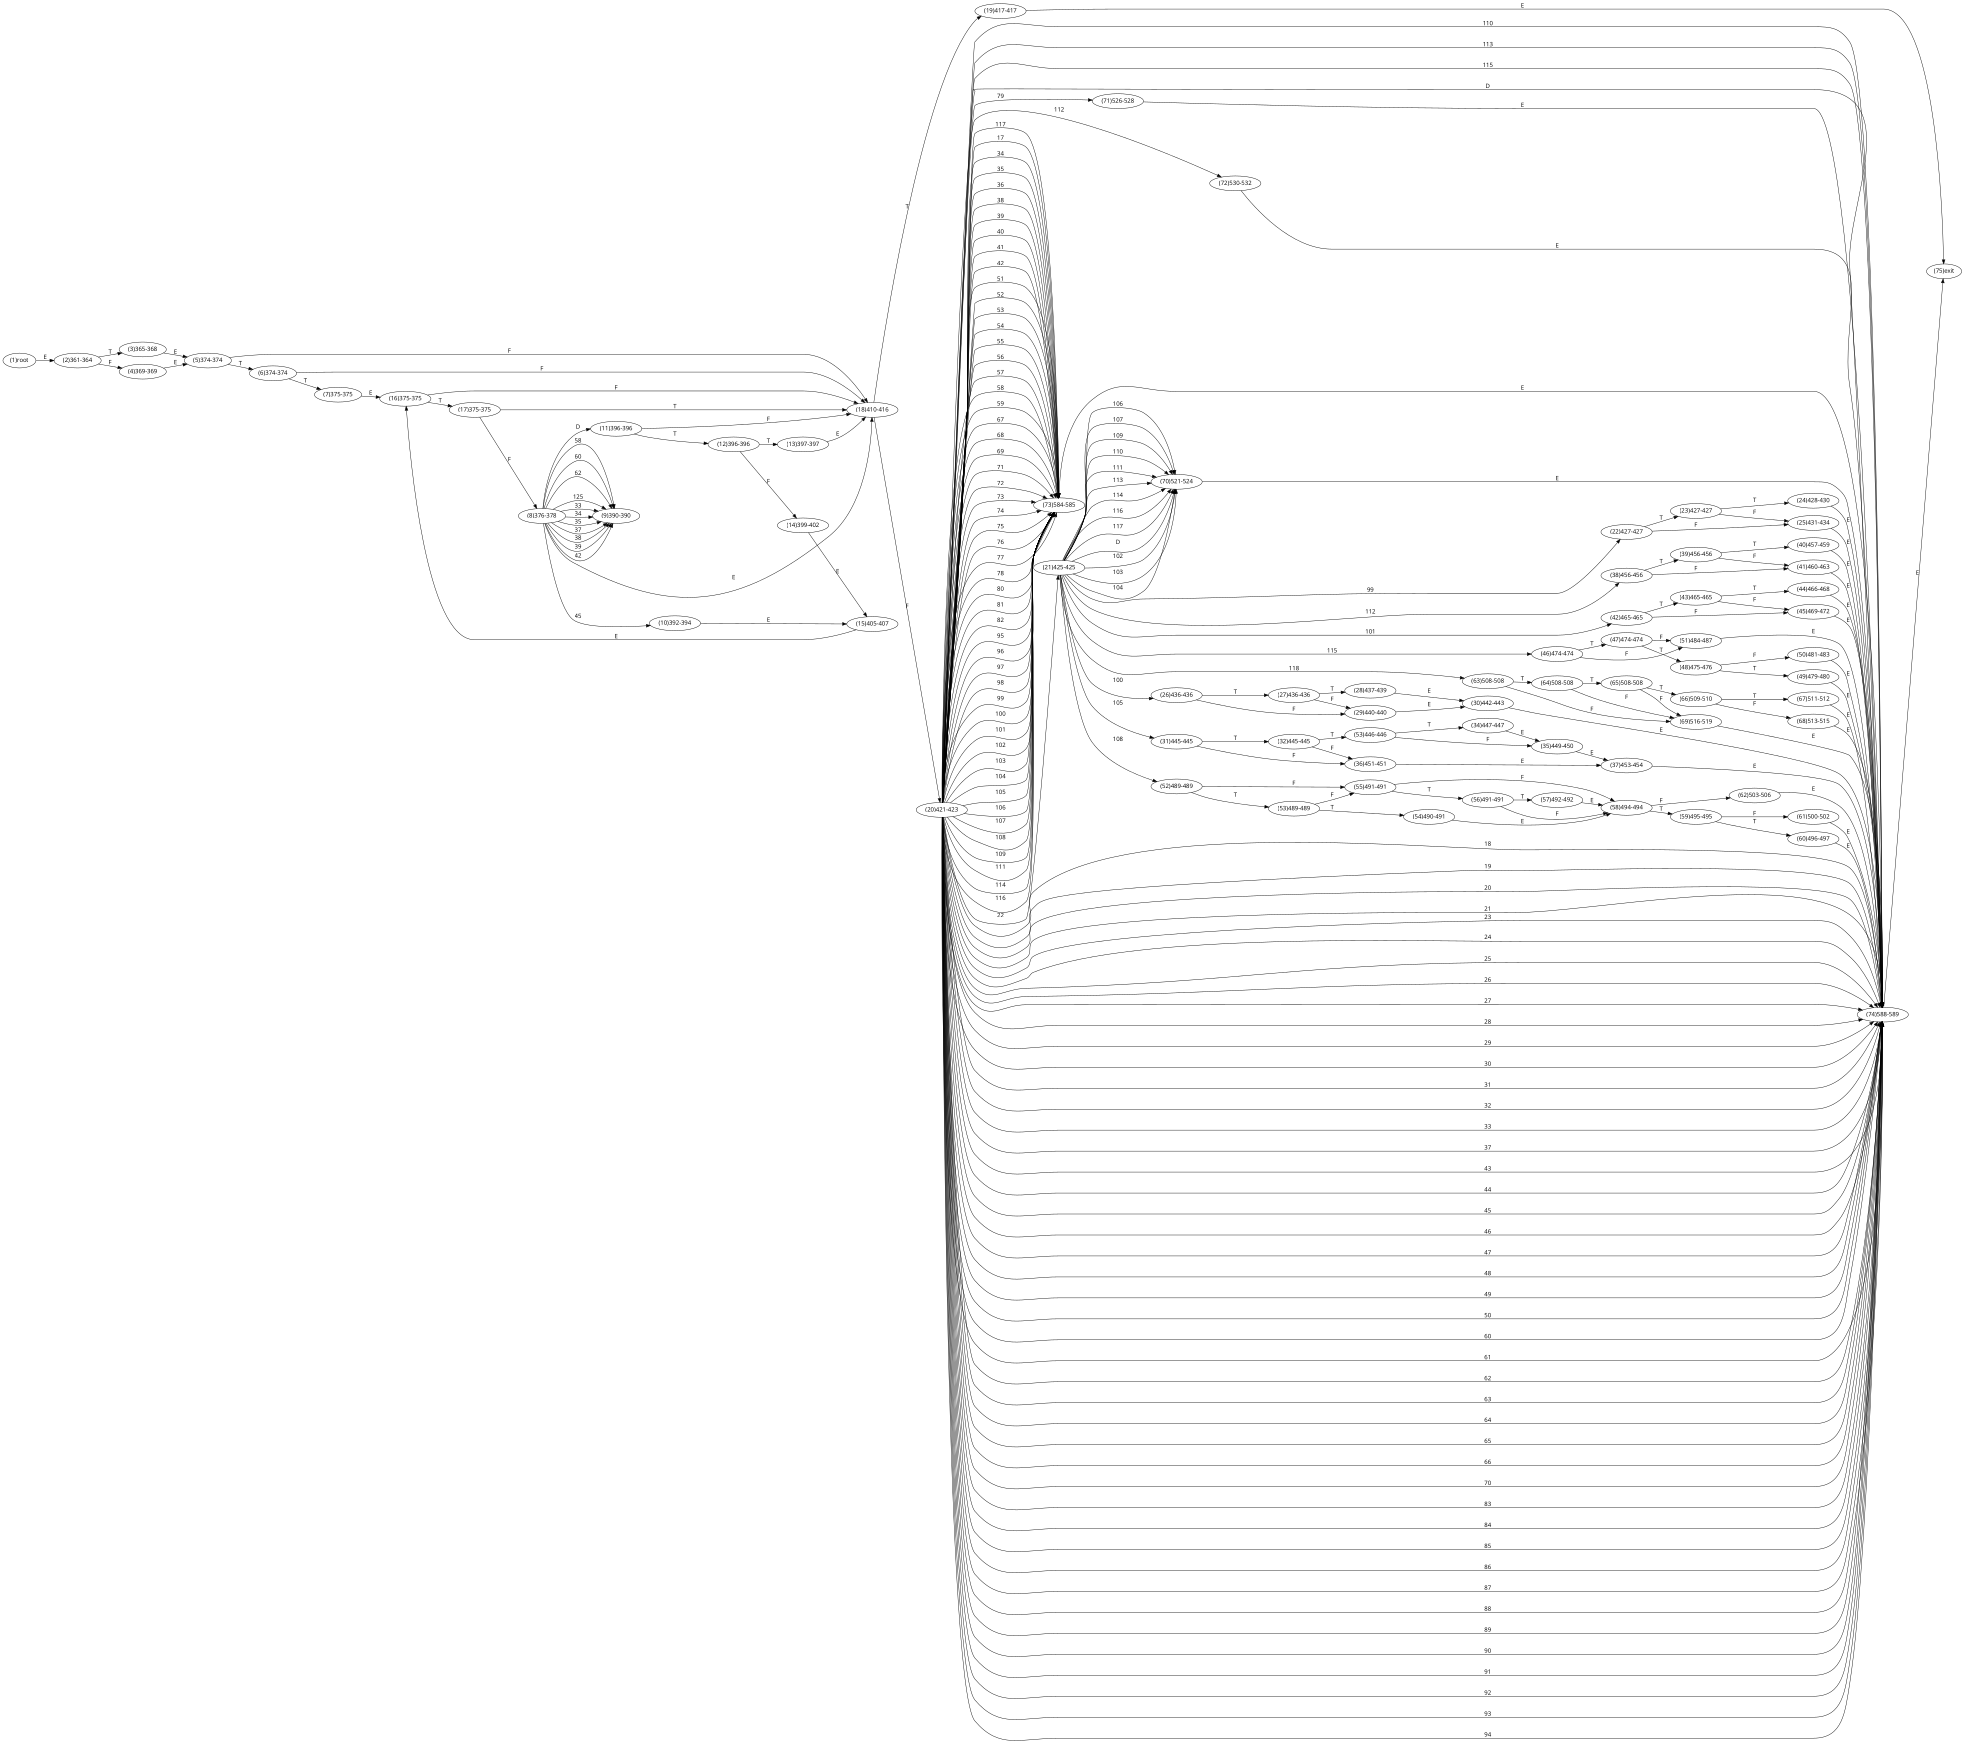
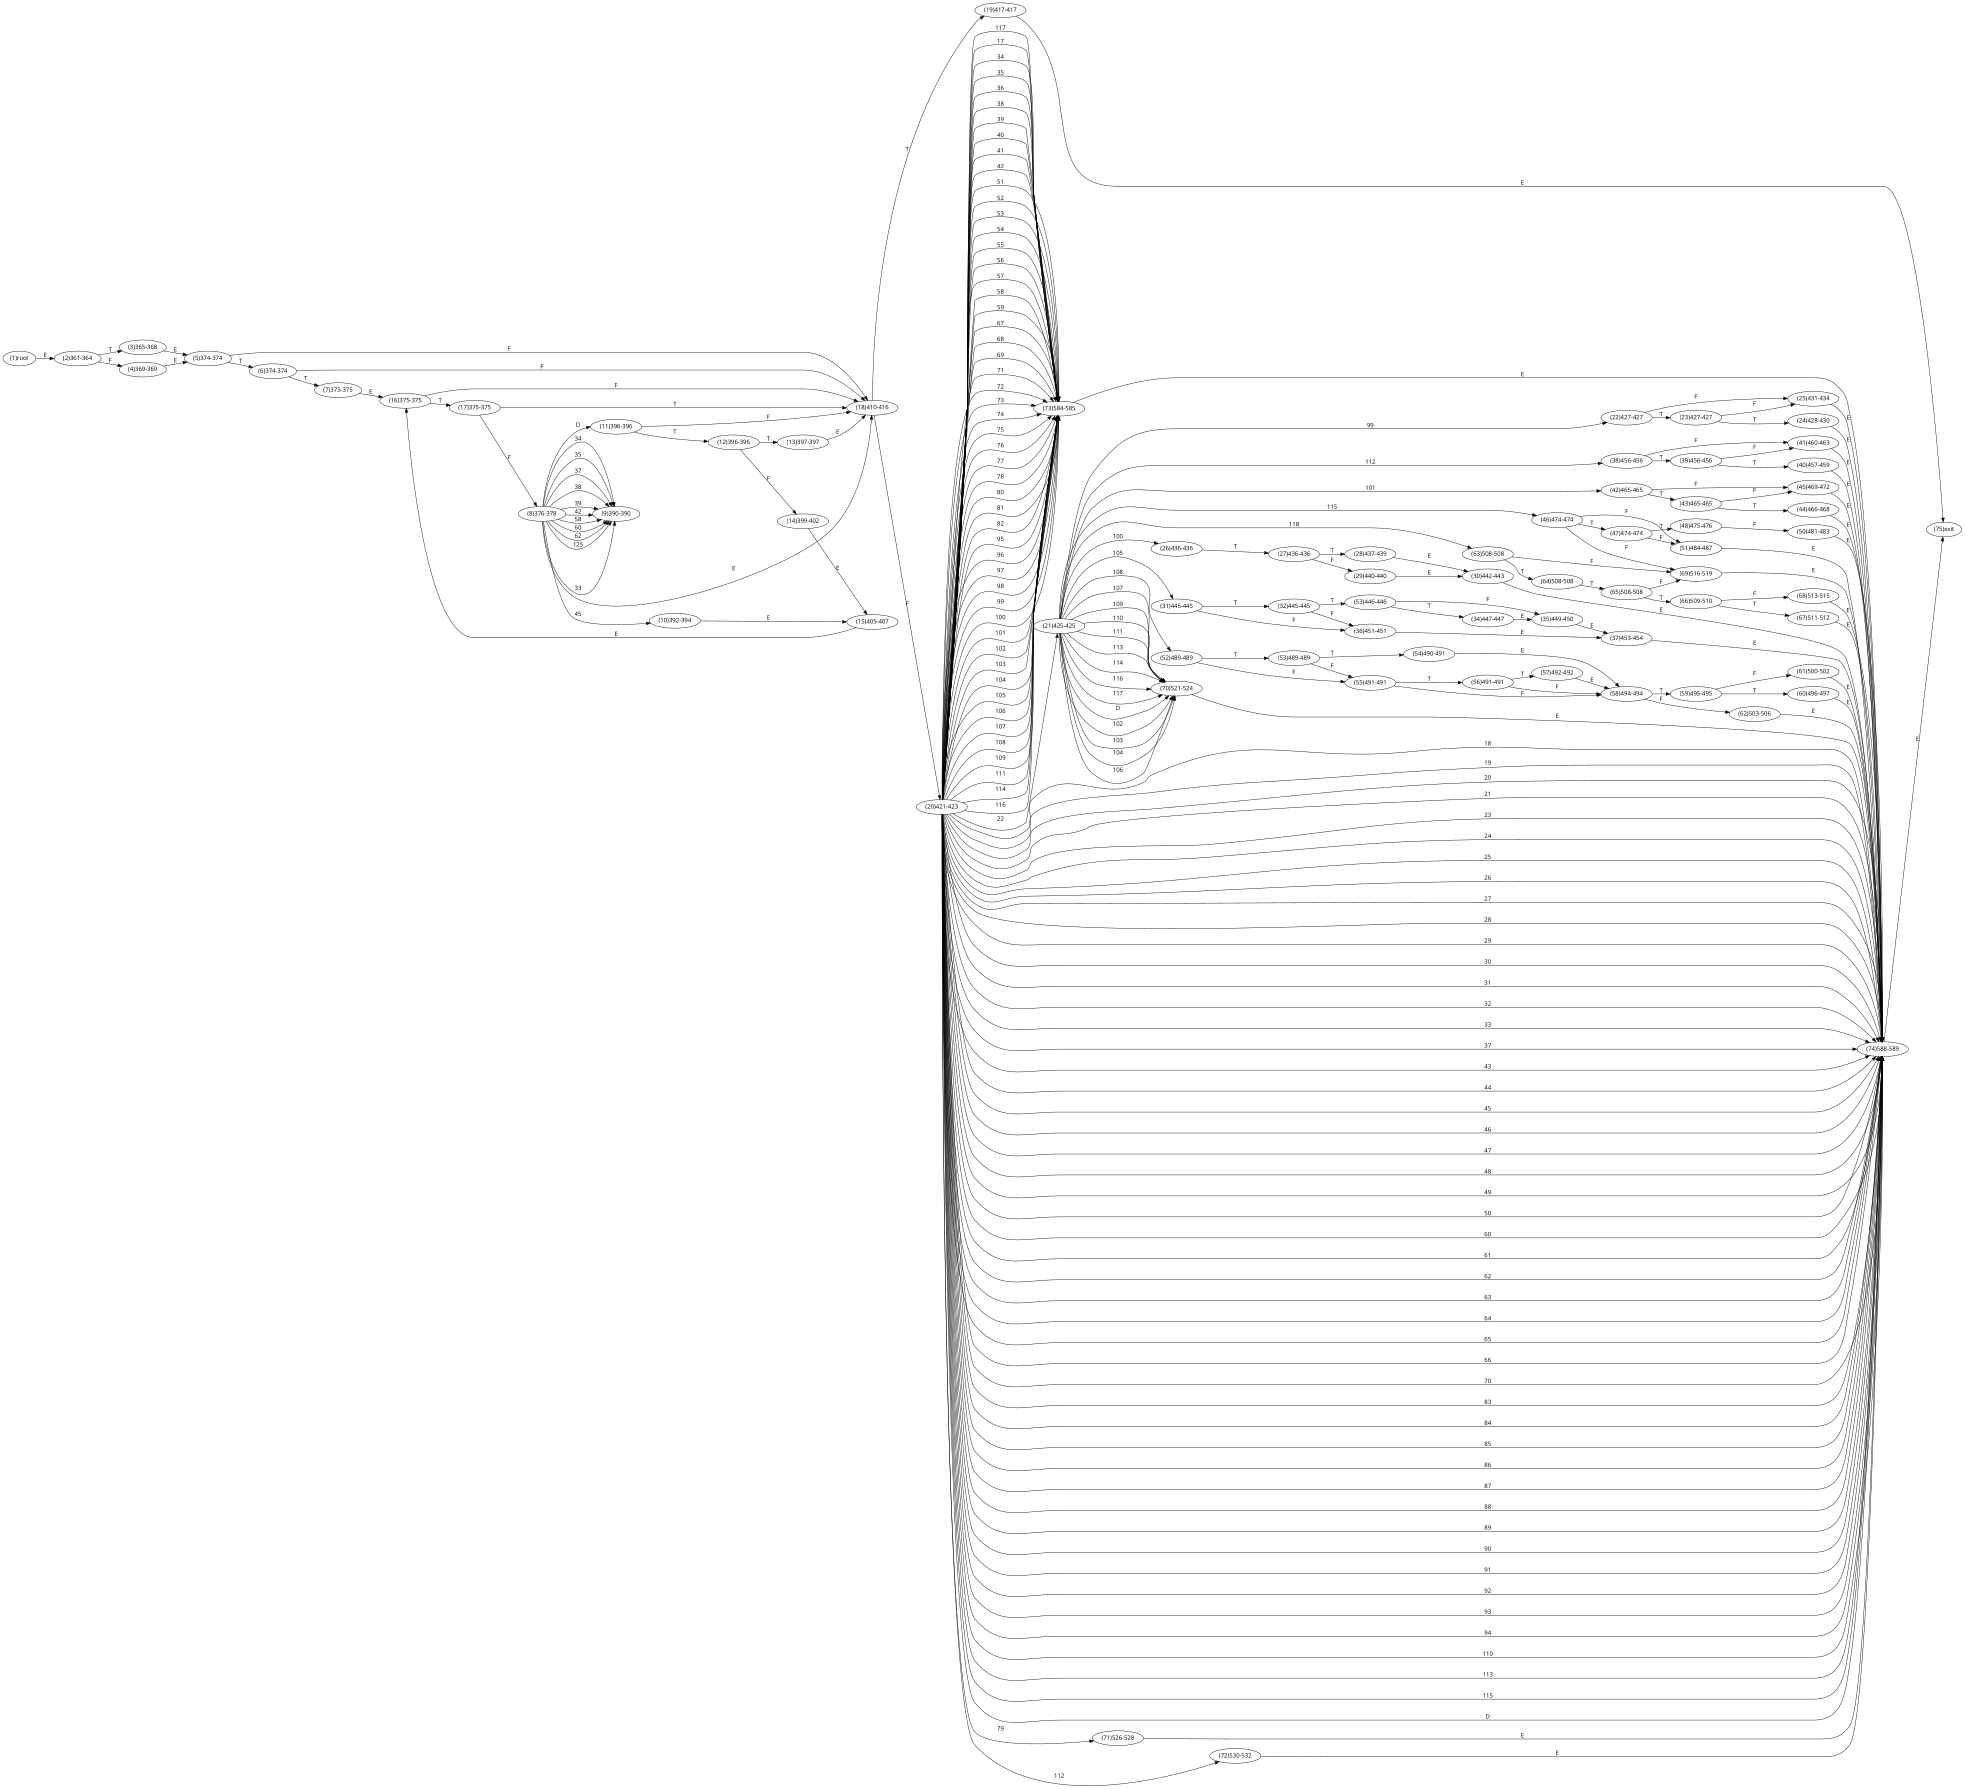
(1813, 677) -> none
(1620, 706) -> (1615, 556)
(1268, 712) -> none
